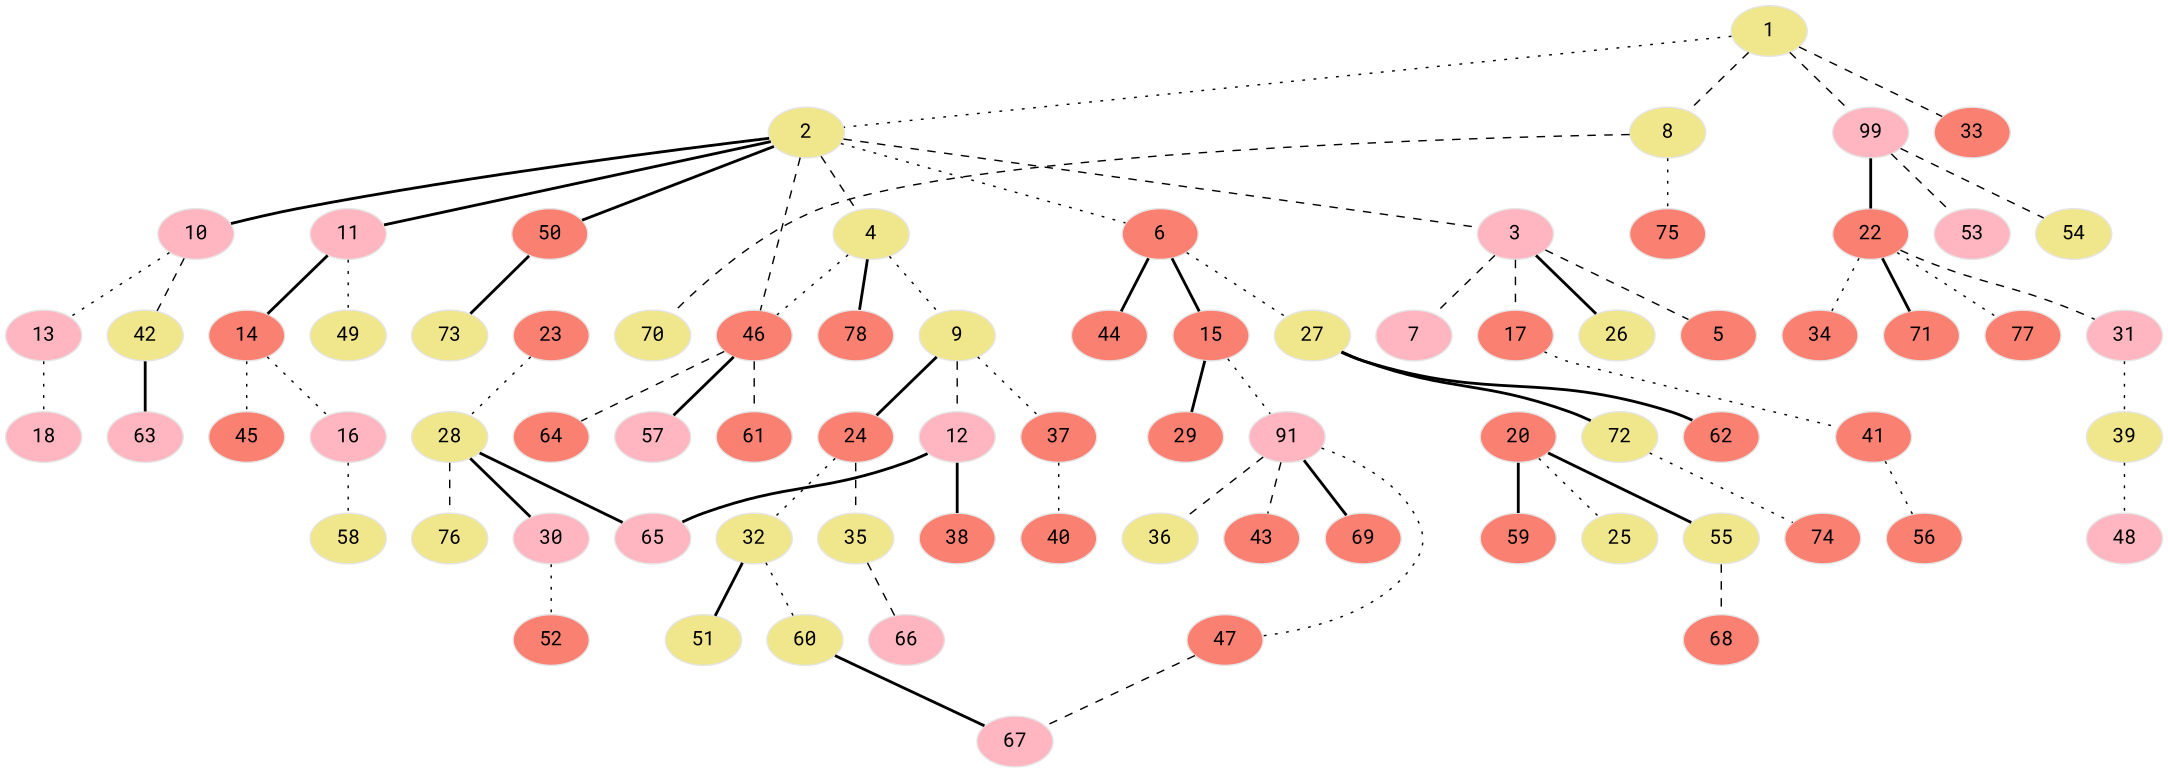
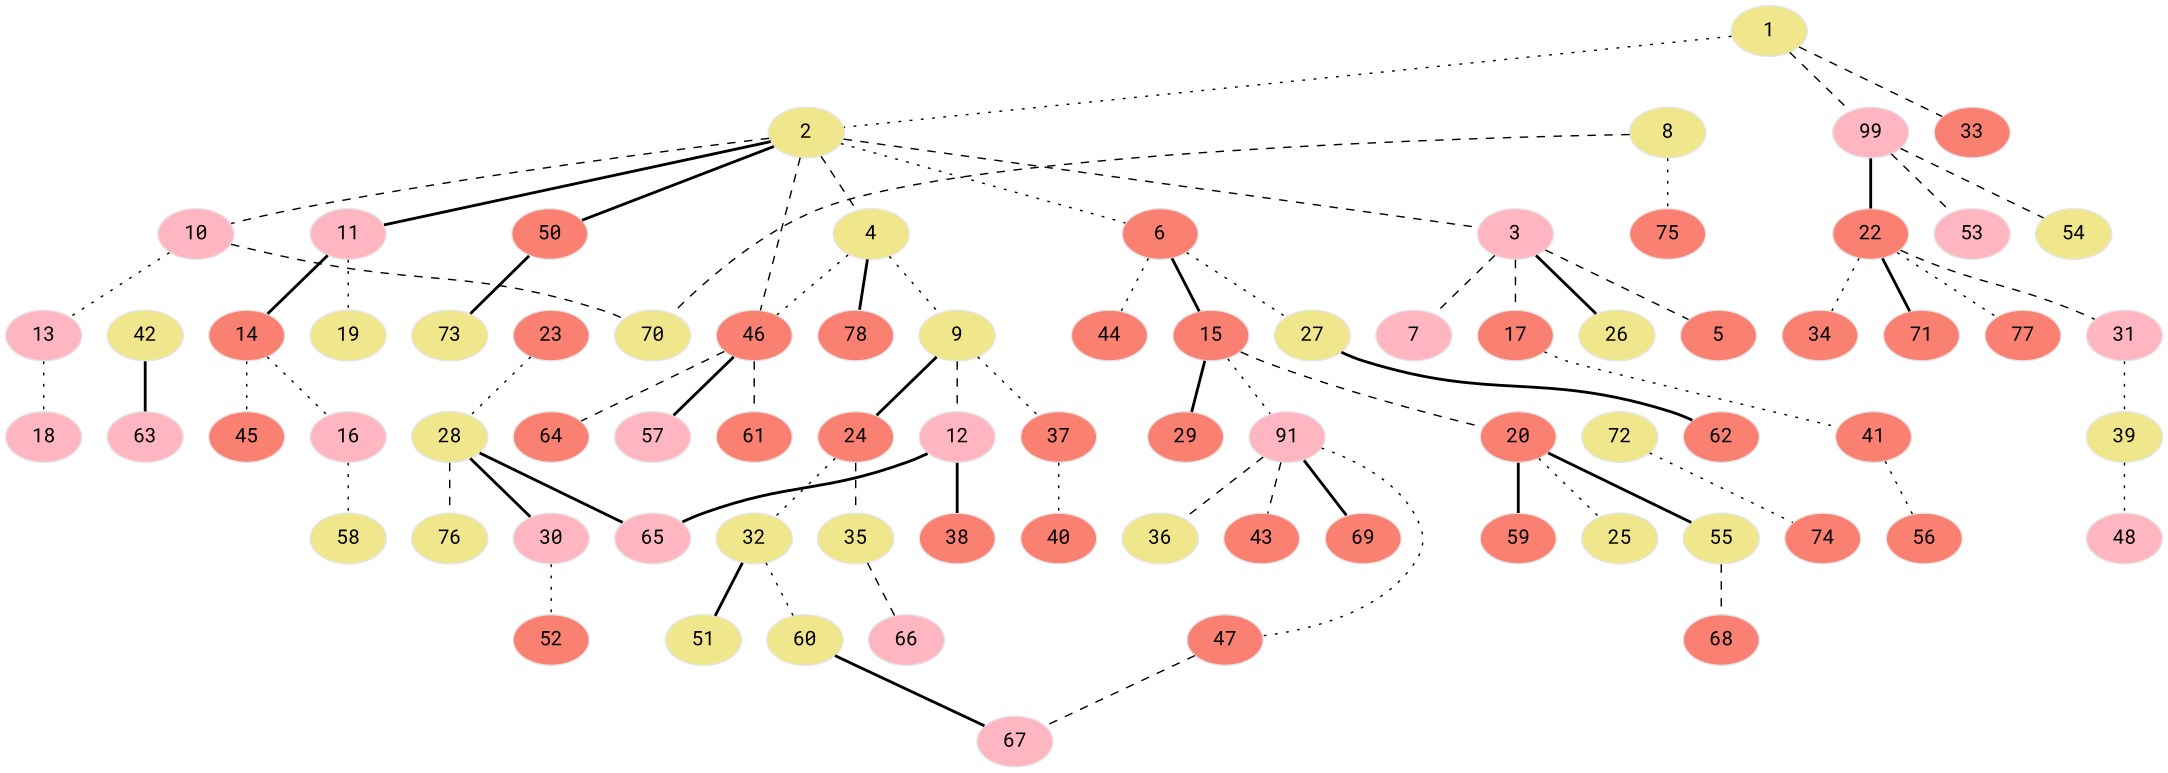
(1719, 82) -> none
(499, 175) -> (499, 175)
(171, 285) -> (428, 277)
(1135, 285) -> (1135, 285)
(348, 336) -> (348, 336)
none -> (1360, 394)
(1511, 395) -> none
